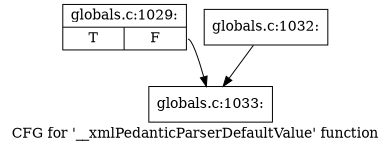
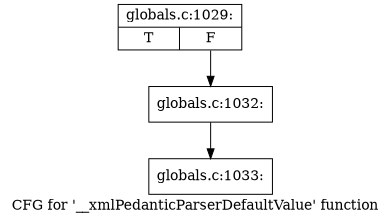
(198, 57) -> (211, 63)
